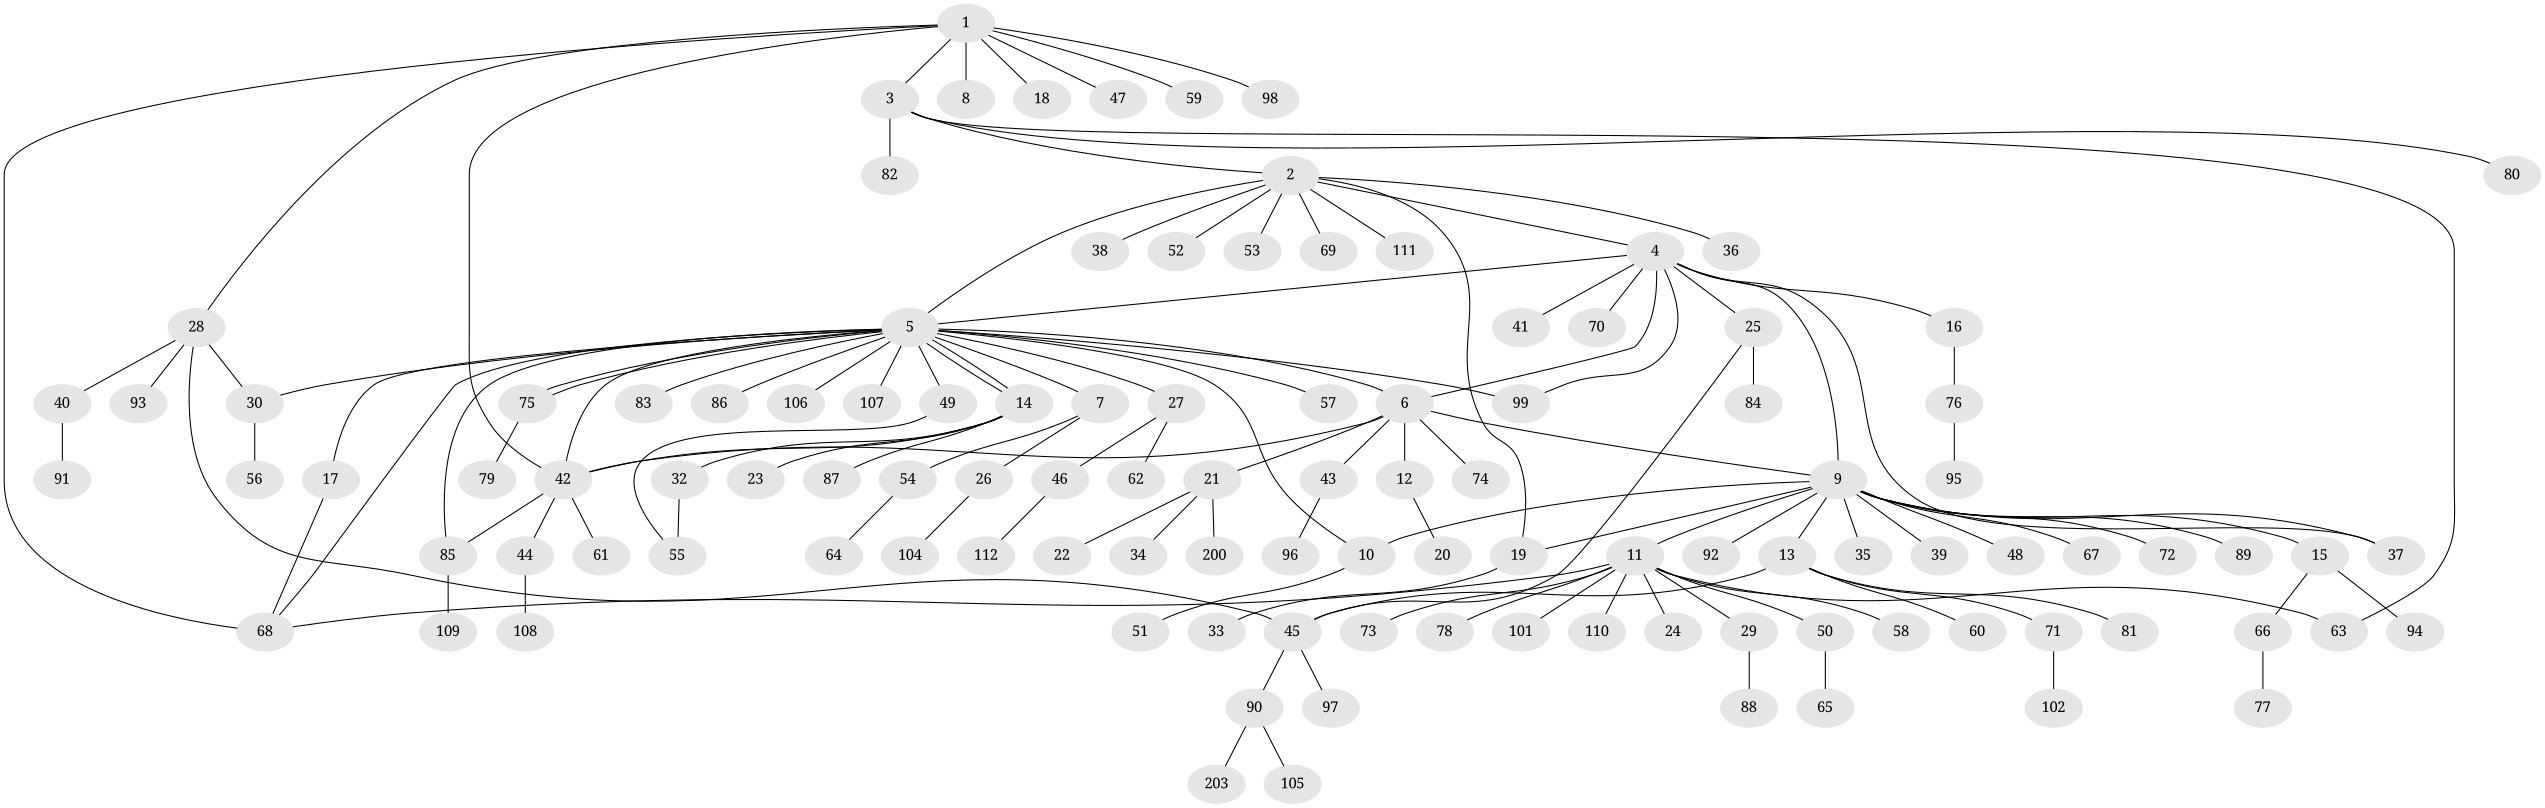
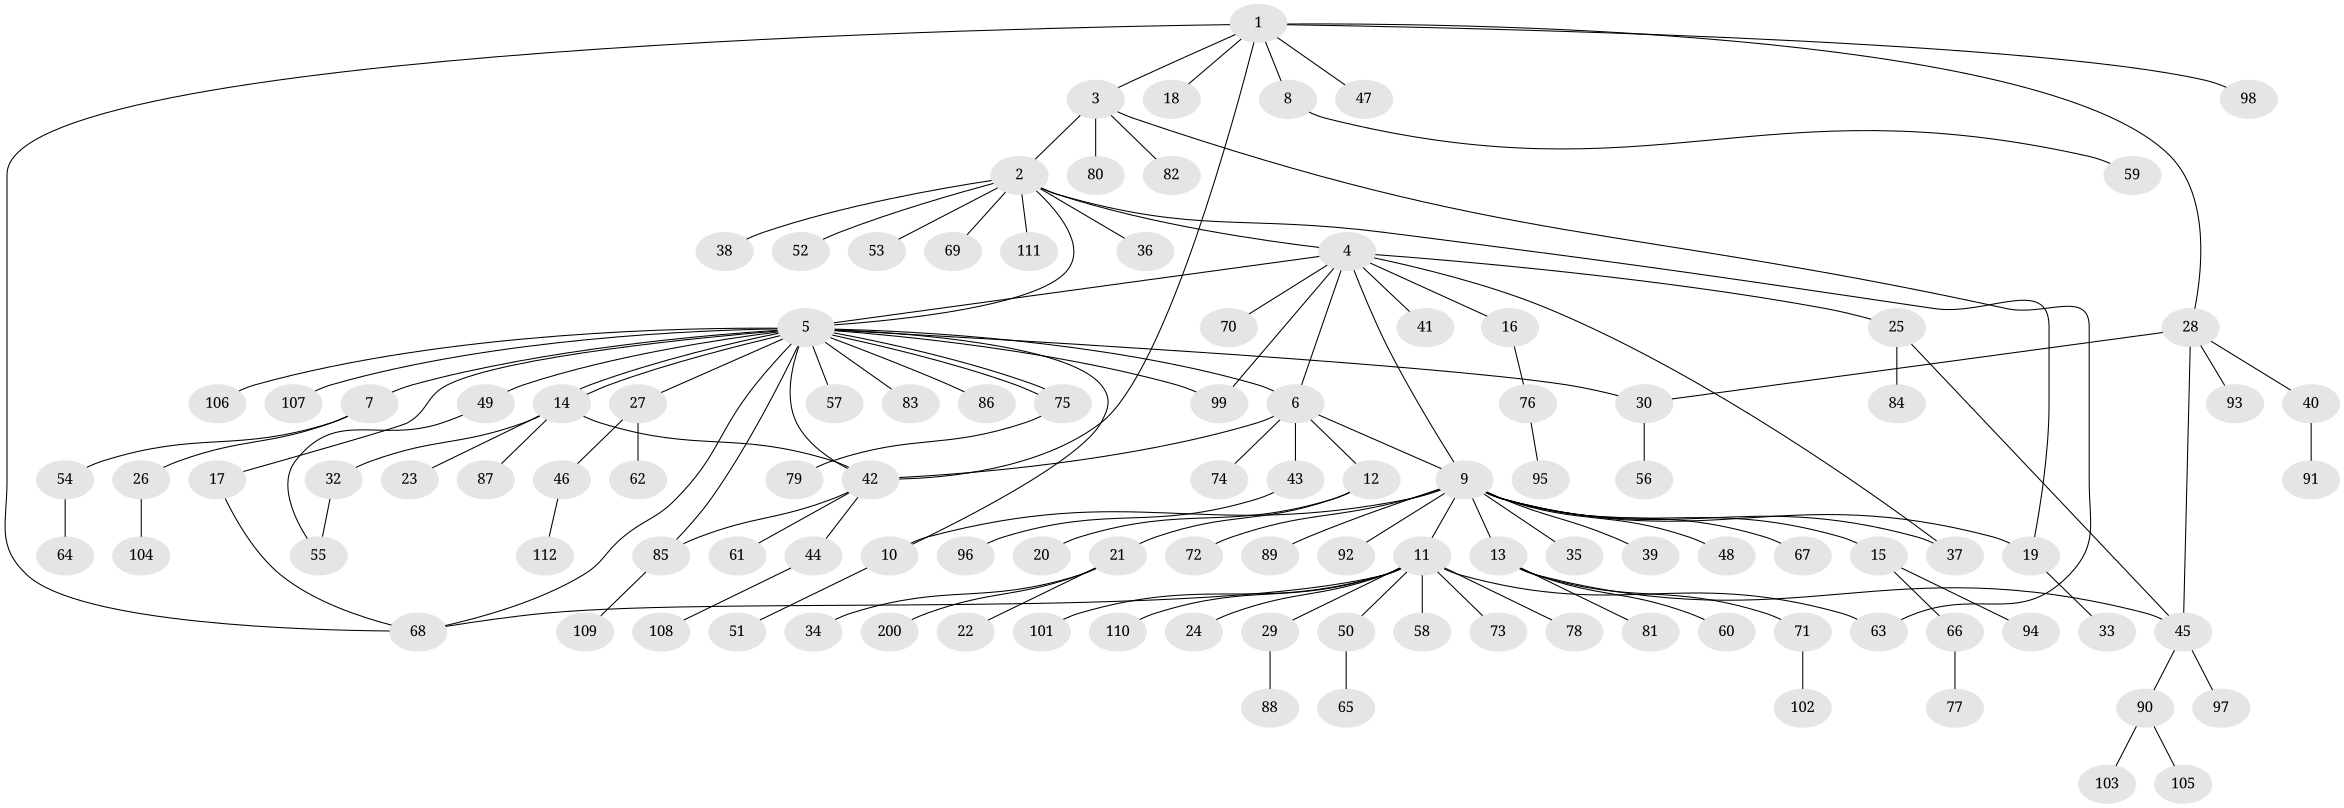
(1083, 56) -> (1709, 140)
(1310, 445) -> (1202, 524)
(1217, 784) -> (2107, 784)
